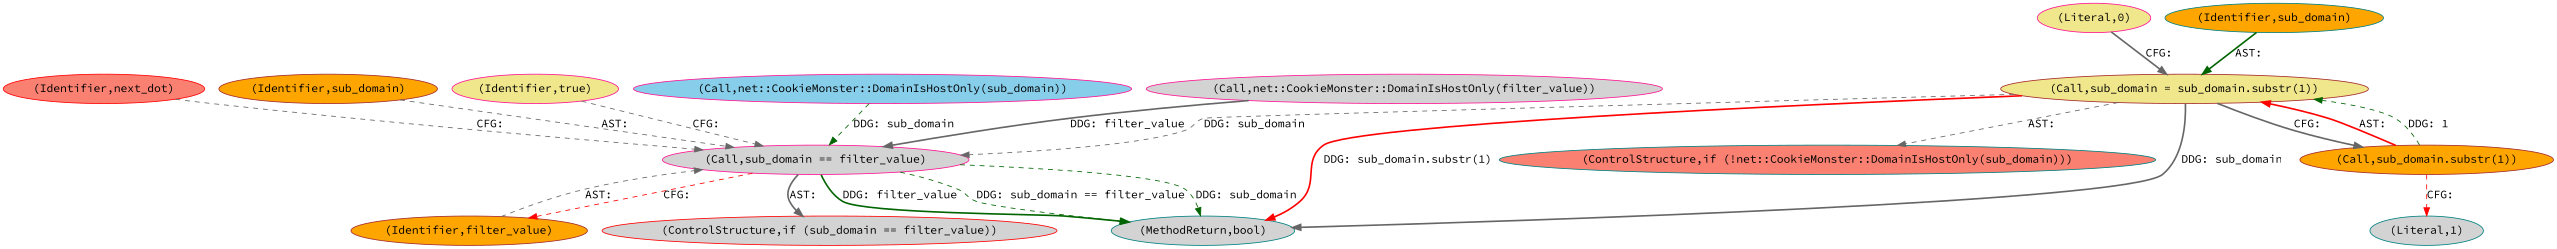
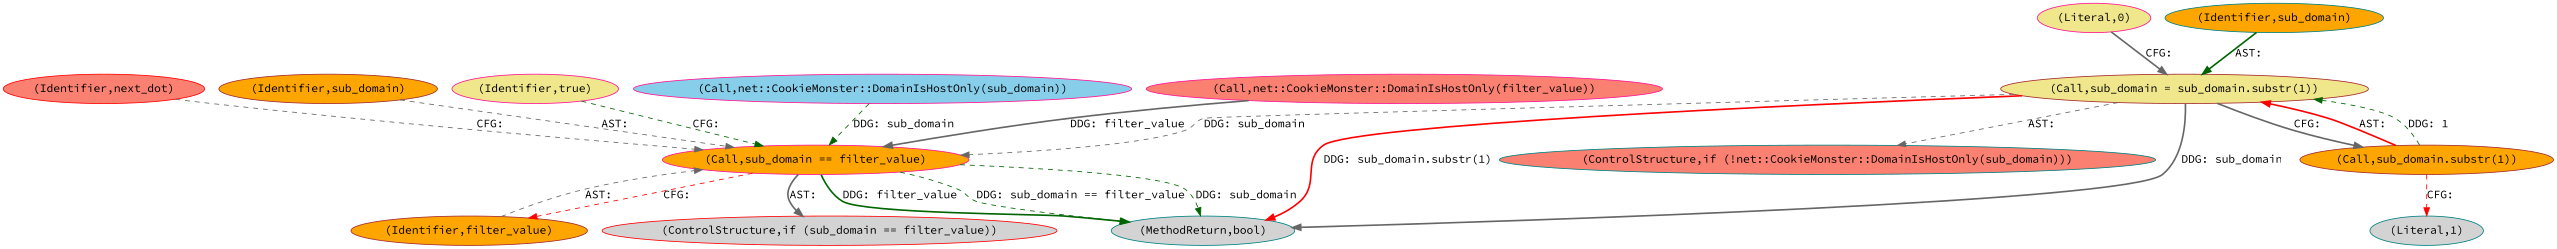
(1404, 89) -> (1404, 89)
(668, 123) -> (668, 123)
(816, 160) -> (816, 160)
